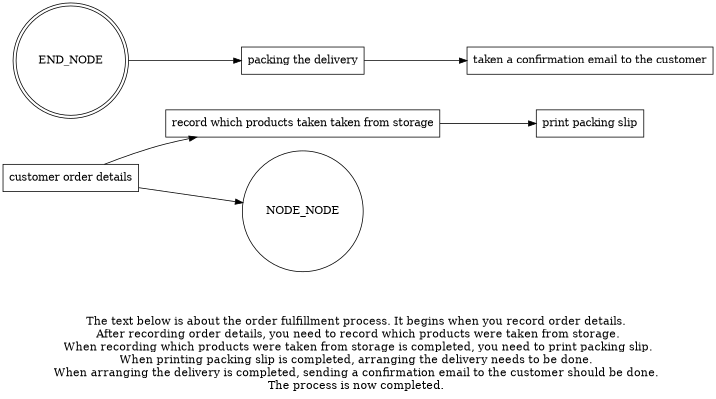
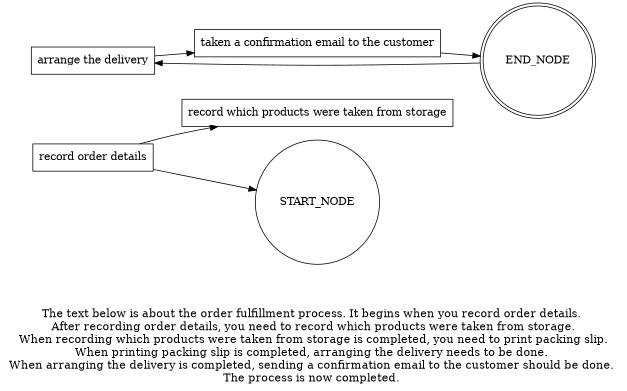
none -> (457, 54)
(303, 61) -> (93, 61)
(303, 123) -> (317, 113)
(590, 123) -> none
(71, 178) -> (93, 158)
(303, 211) -> (317, 202)
